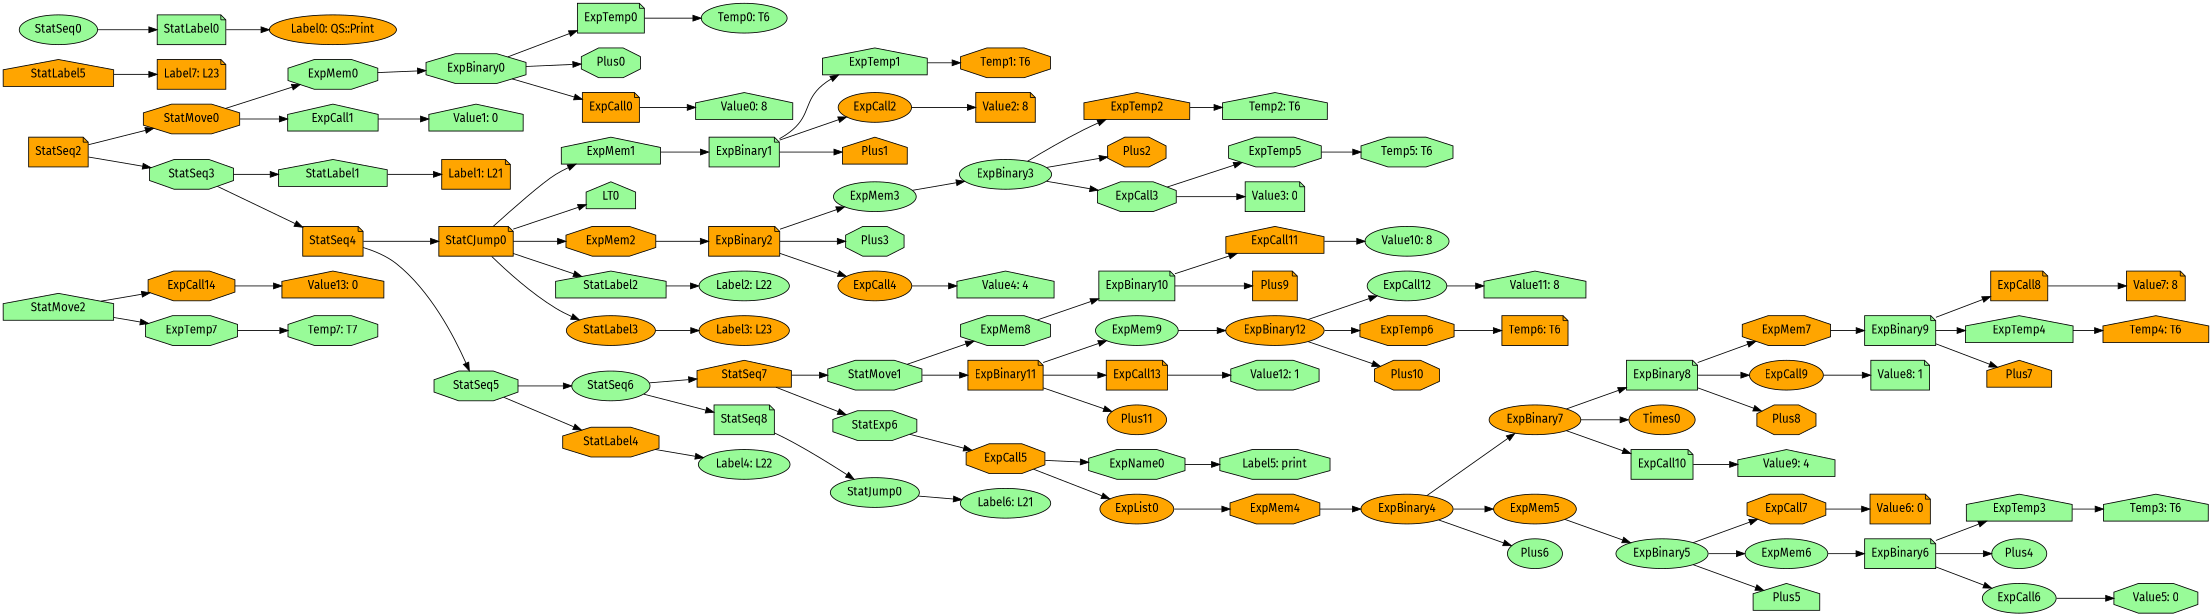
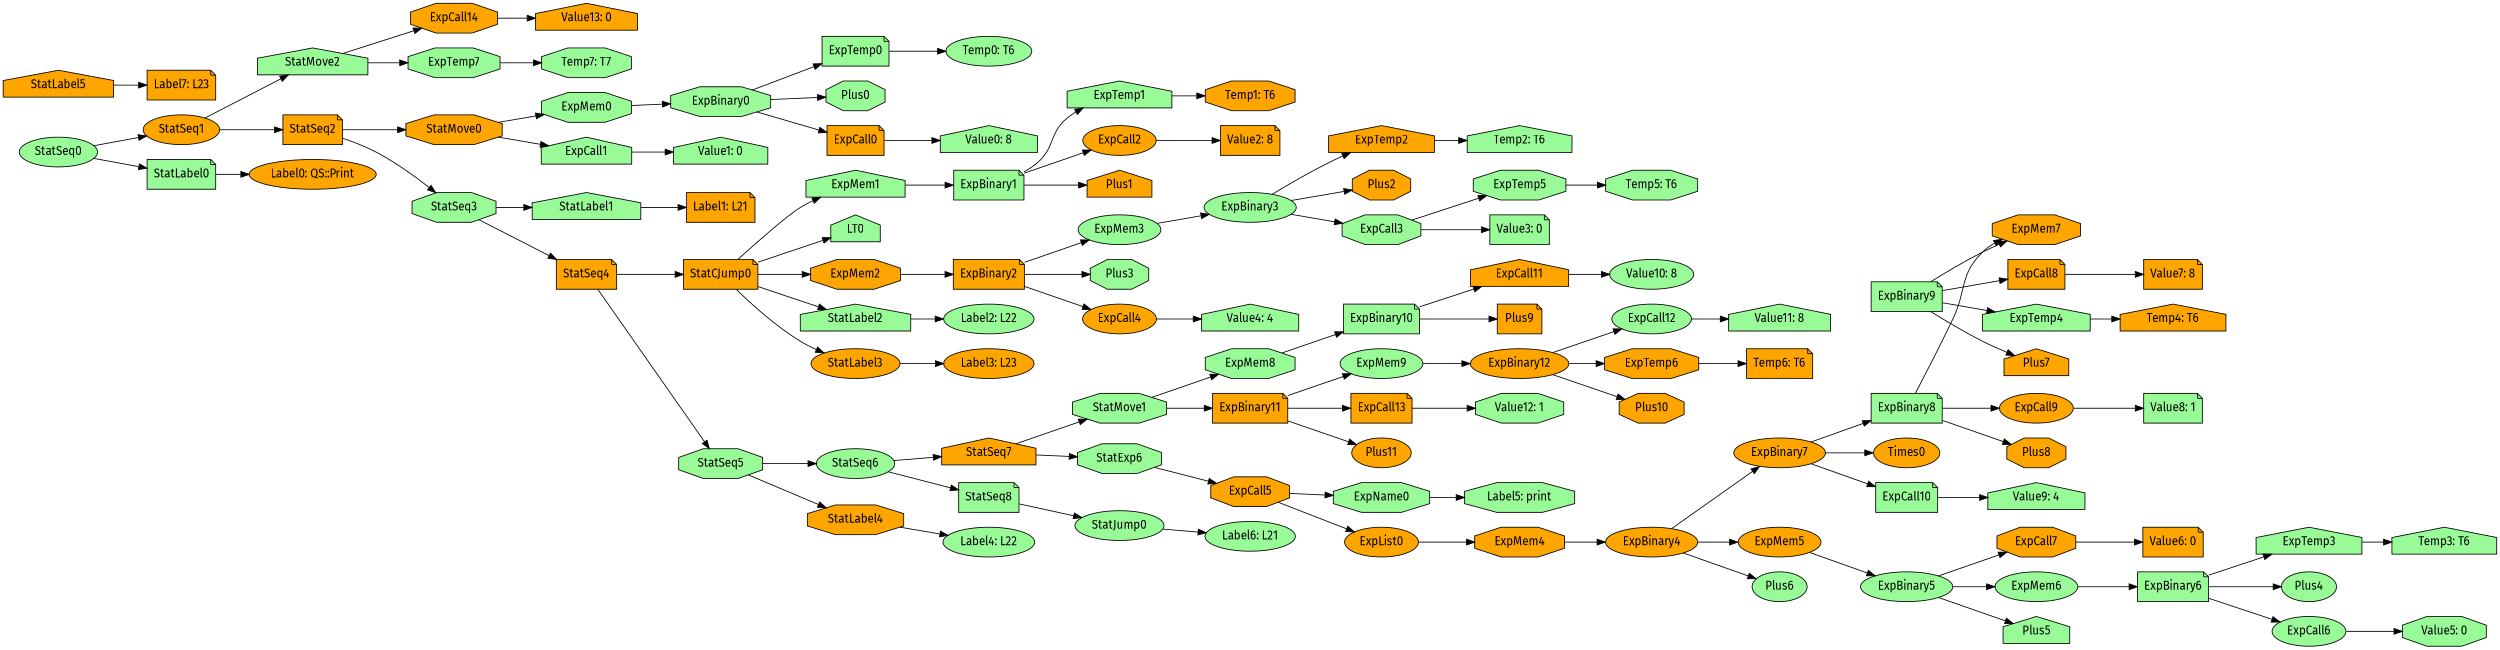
none -> (181, 130)
(1843, 331) -> (1964, 262)
